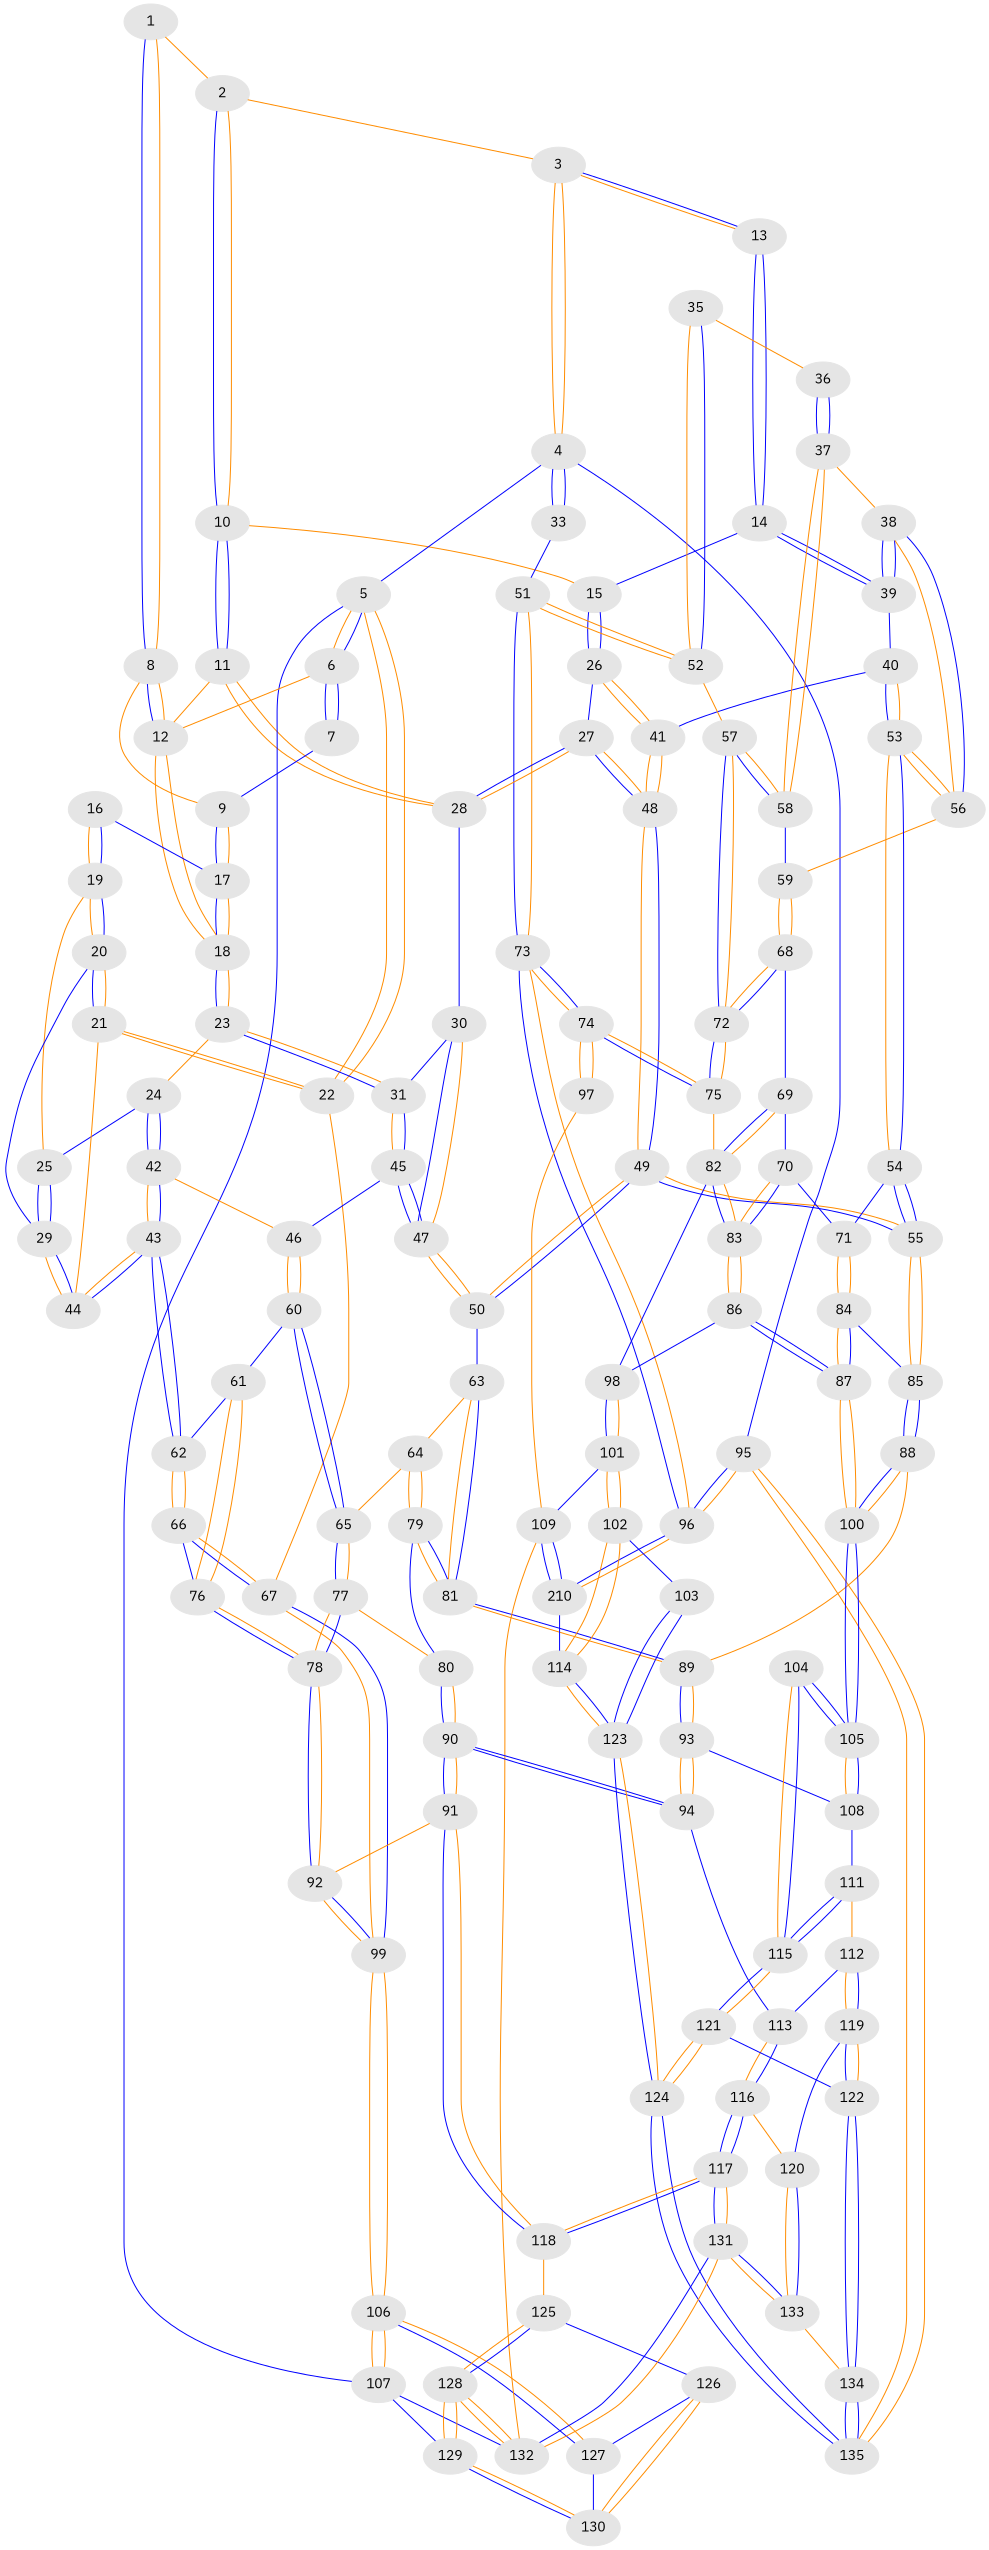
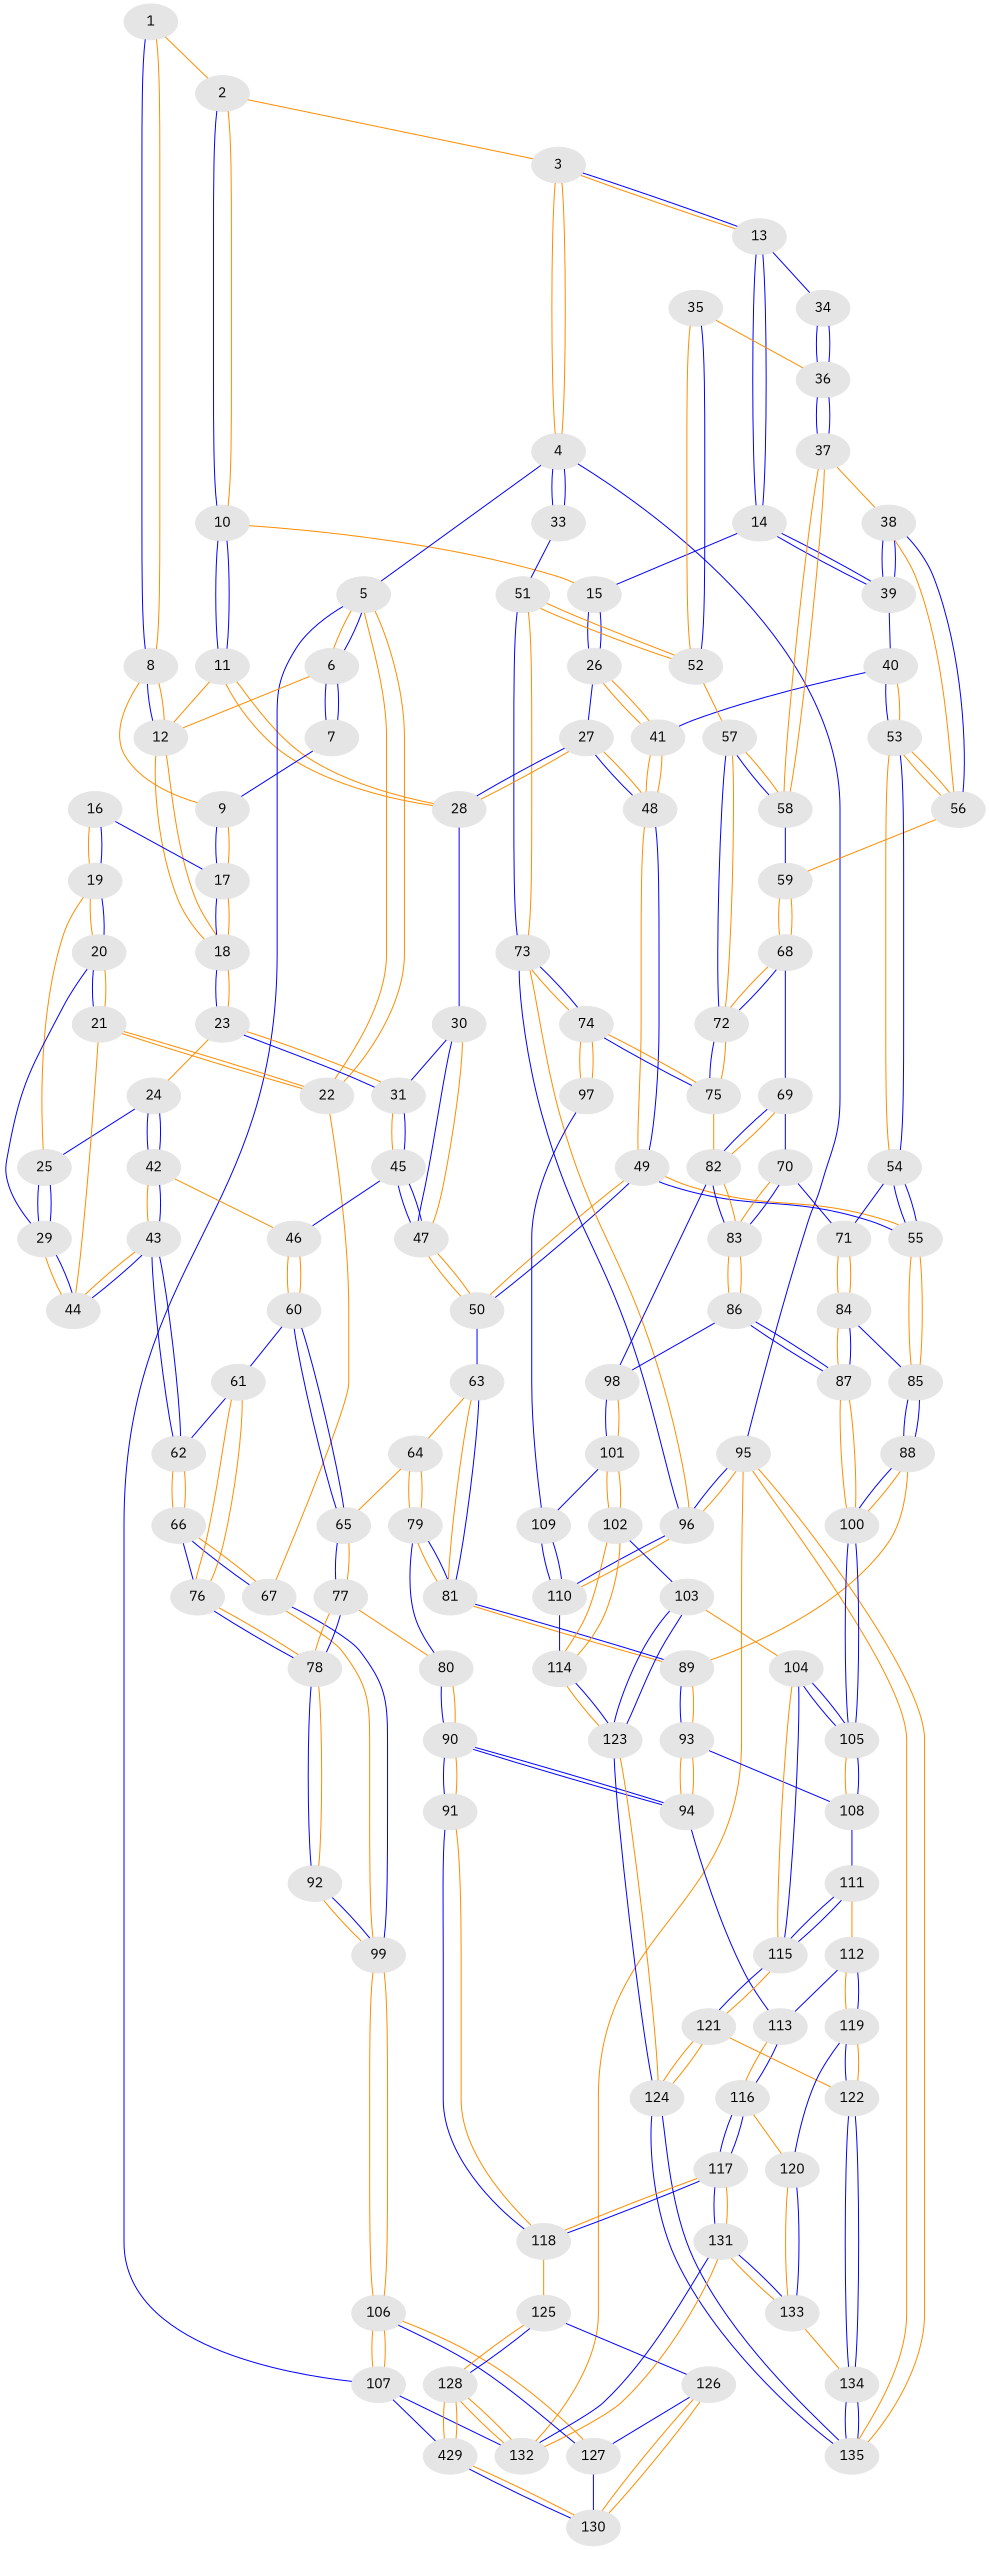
none -> (823, 308)
(532, 1306) -> (532, 1306)
(560, 1597) -> (560, 1597)
none -> (735, 1628)
(380, 1849) -> none
(502, 1989) -> (658, 1936)
(780, 2062) -> (780, 2062)
(450, 2456) -> (450, 2456)
